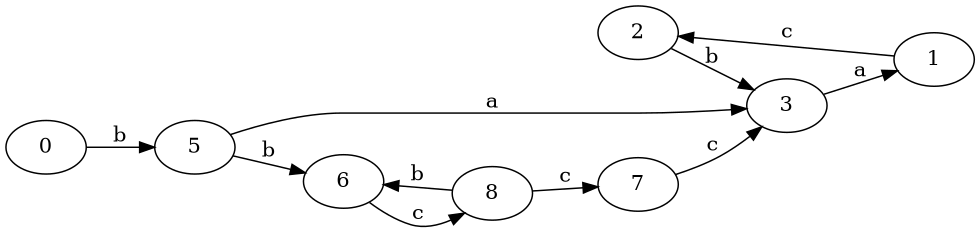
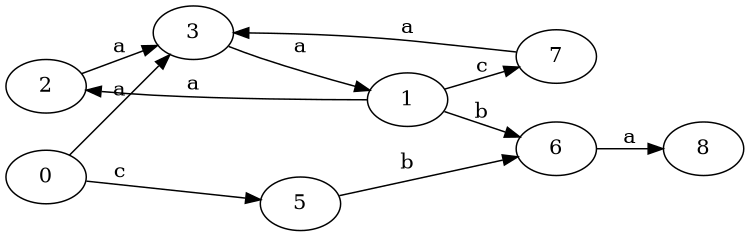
(787, 32) -> (193, 84)
(713, 57) -> (120, 47)
(480, 113) -> (114, 110)
(120, 136) -> (120, 172)
(713, 145) -> (408, 28)
(425, 188) -> (475, 122)
(558, 189) -> (475, 80)
(418, 213) -> (630, 138)
